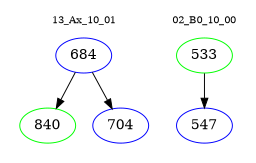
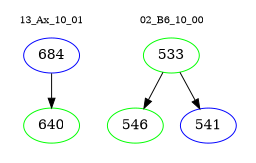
(204, 21) -> (172, 21)
(48, 126) -> (52, 126)
(121, 126) -> none
none -> (135, 126)
(204, 126) -> (208, 126)
